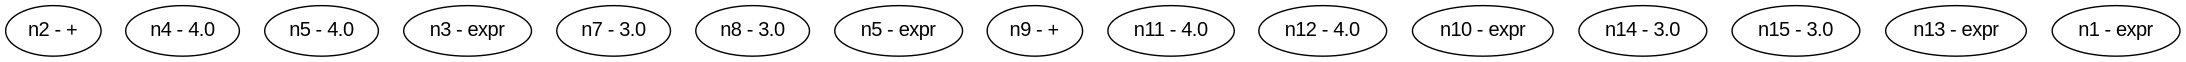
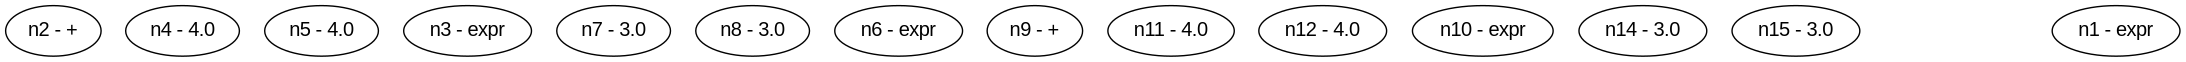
(899, 31) -> (899, 31)
(1956, 31) -> none
